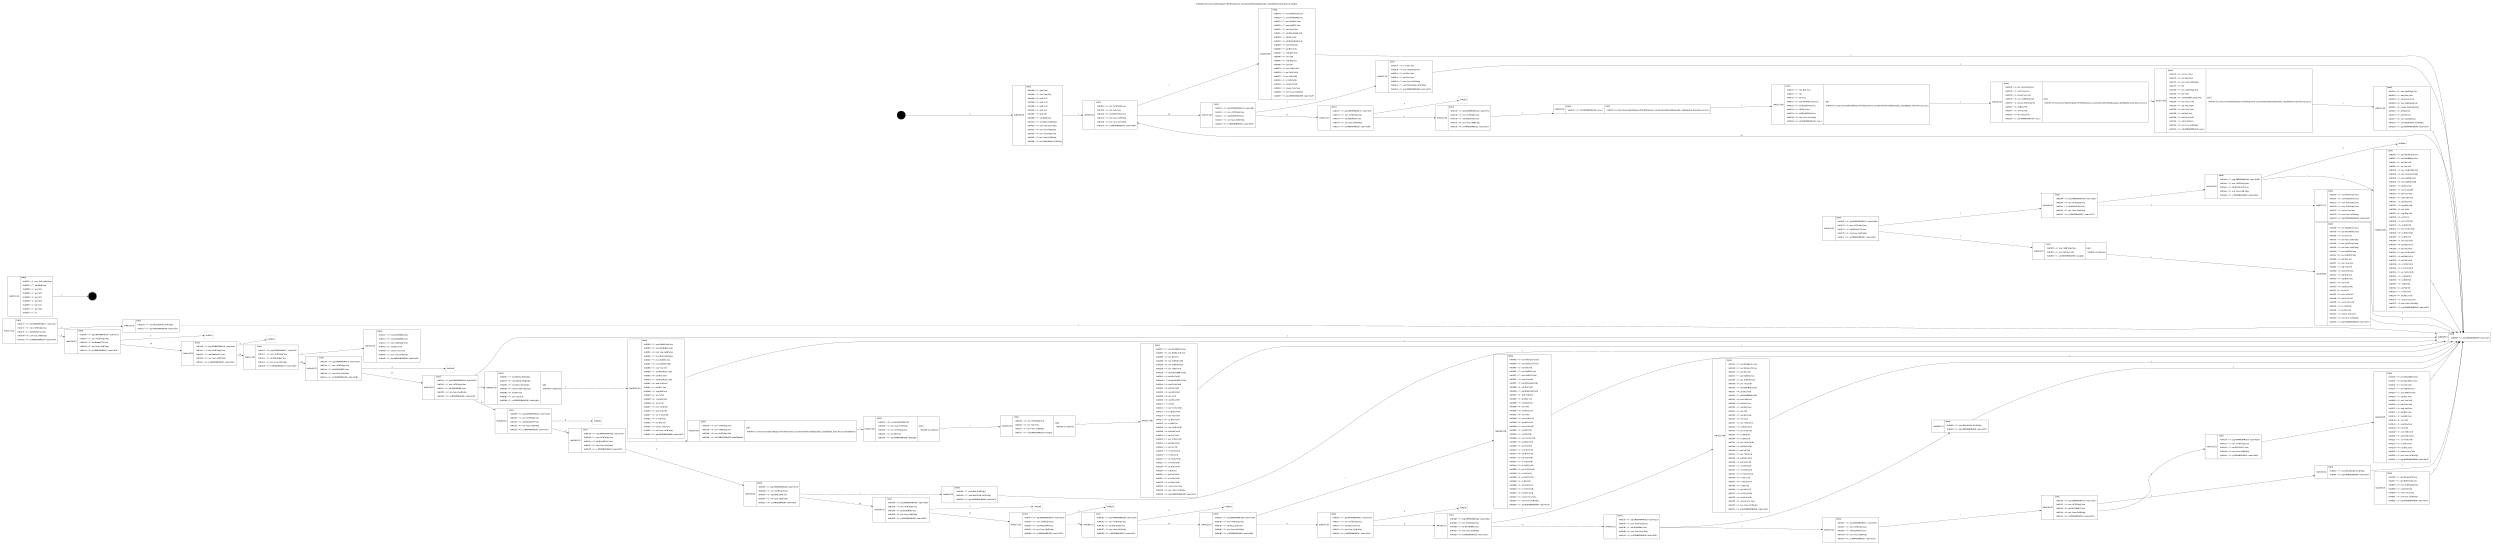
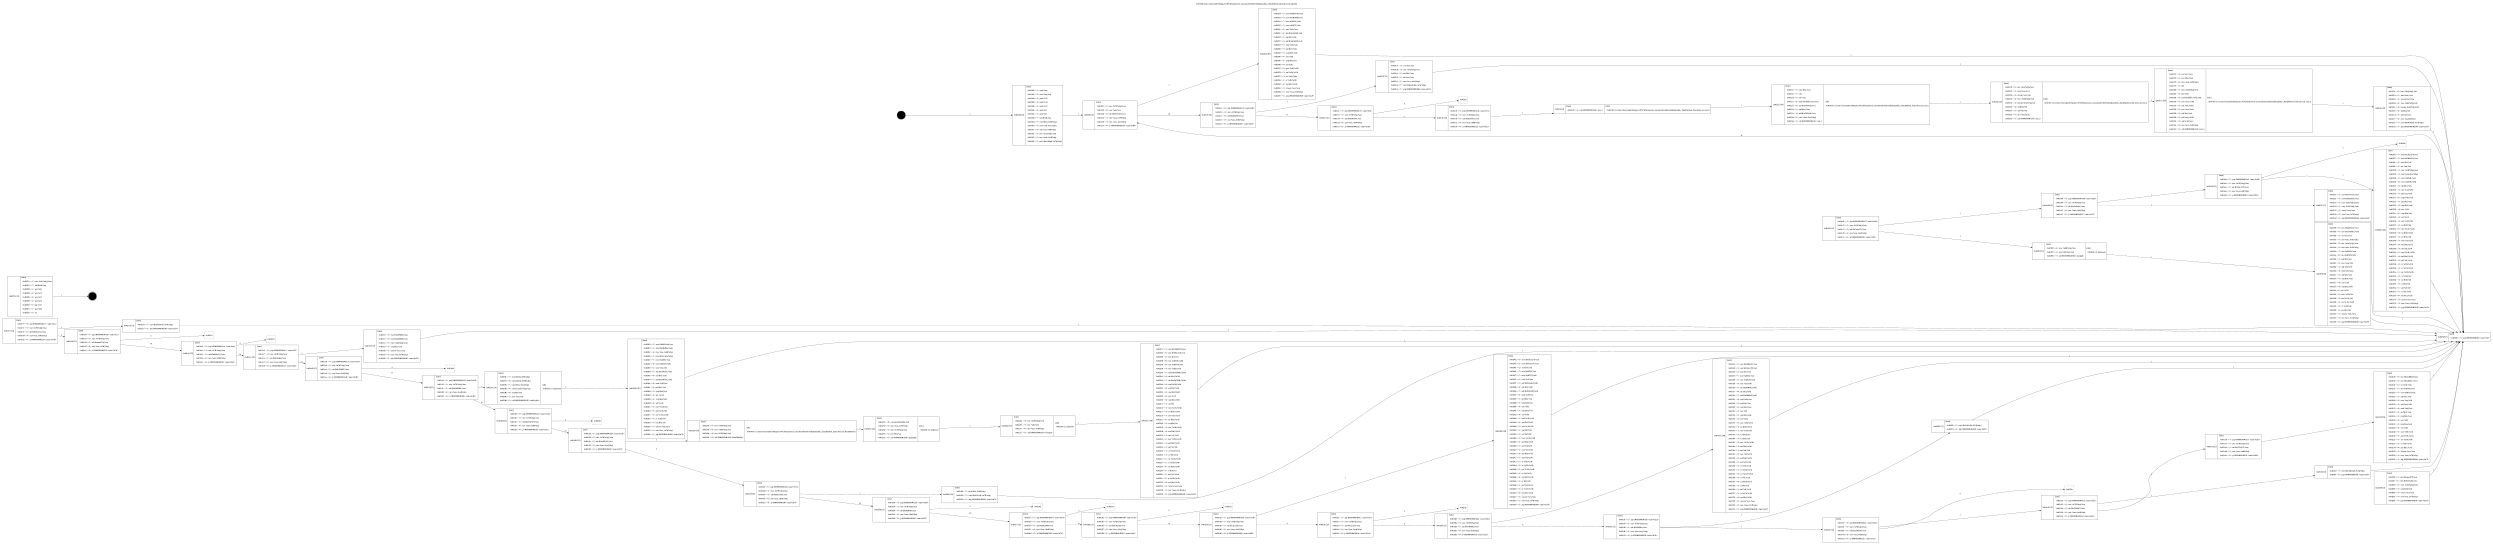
(1447, 337) -> (1427, 331)
none -> (2069, 490)
